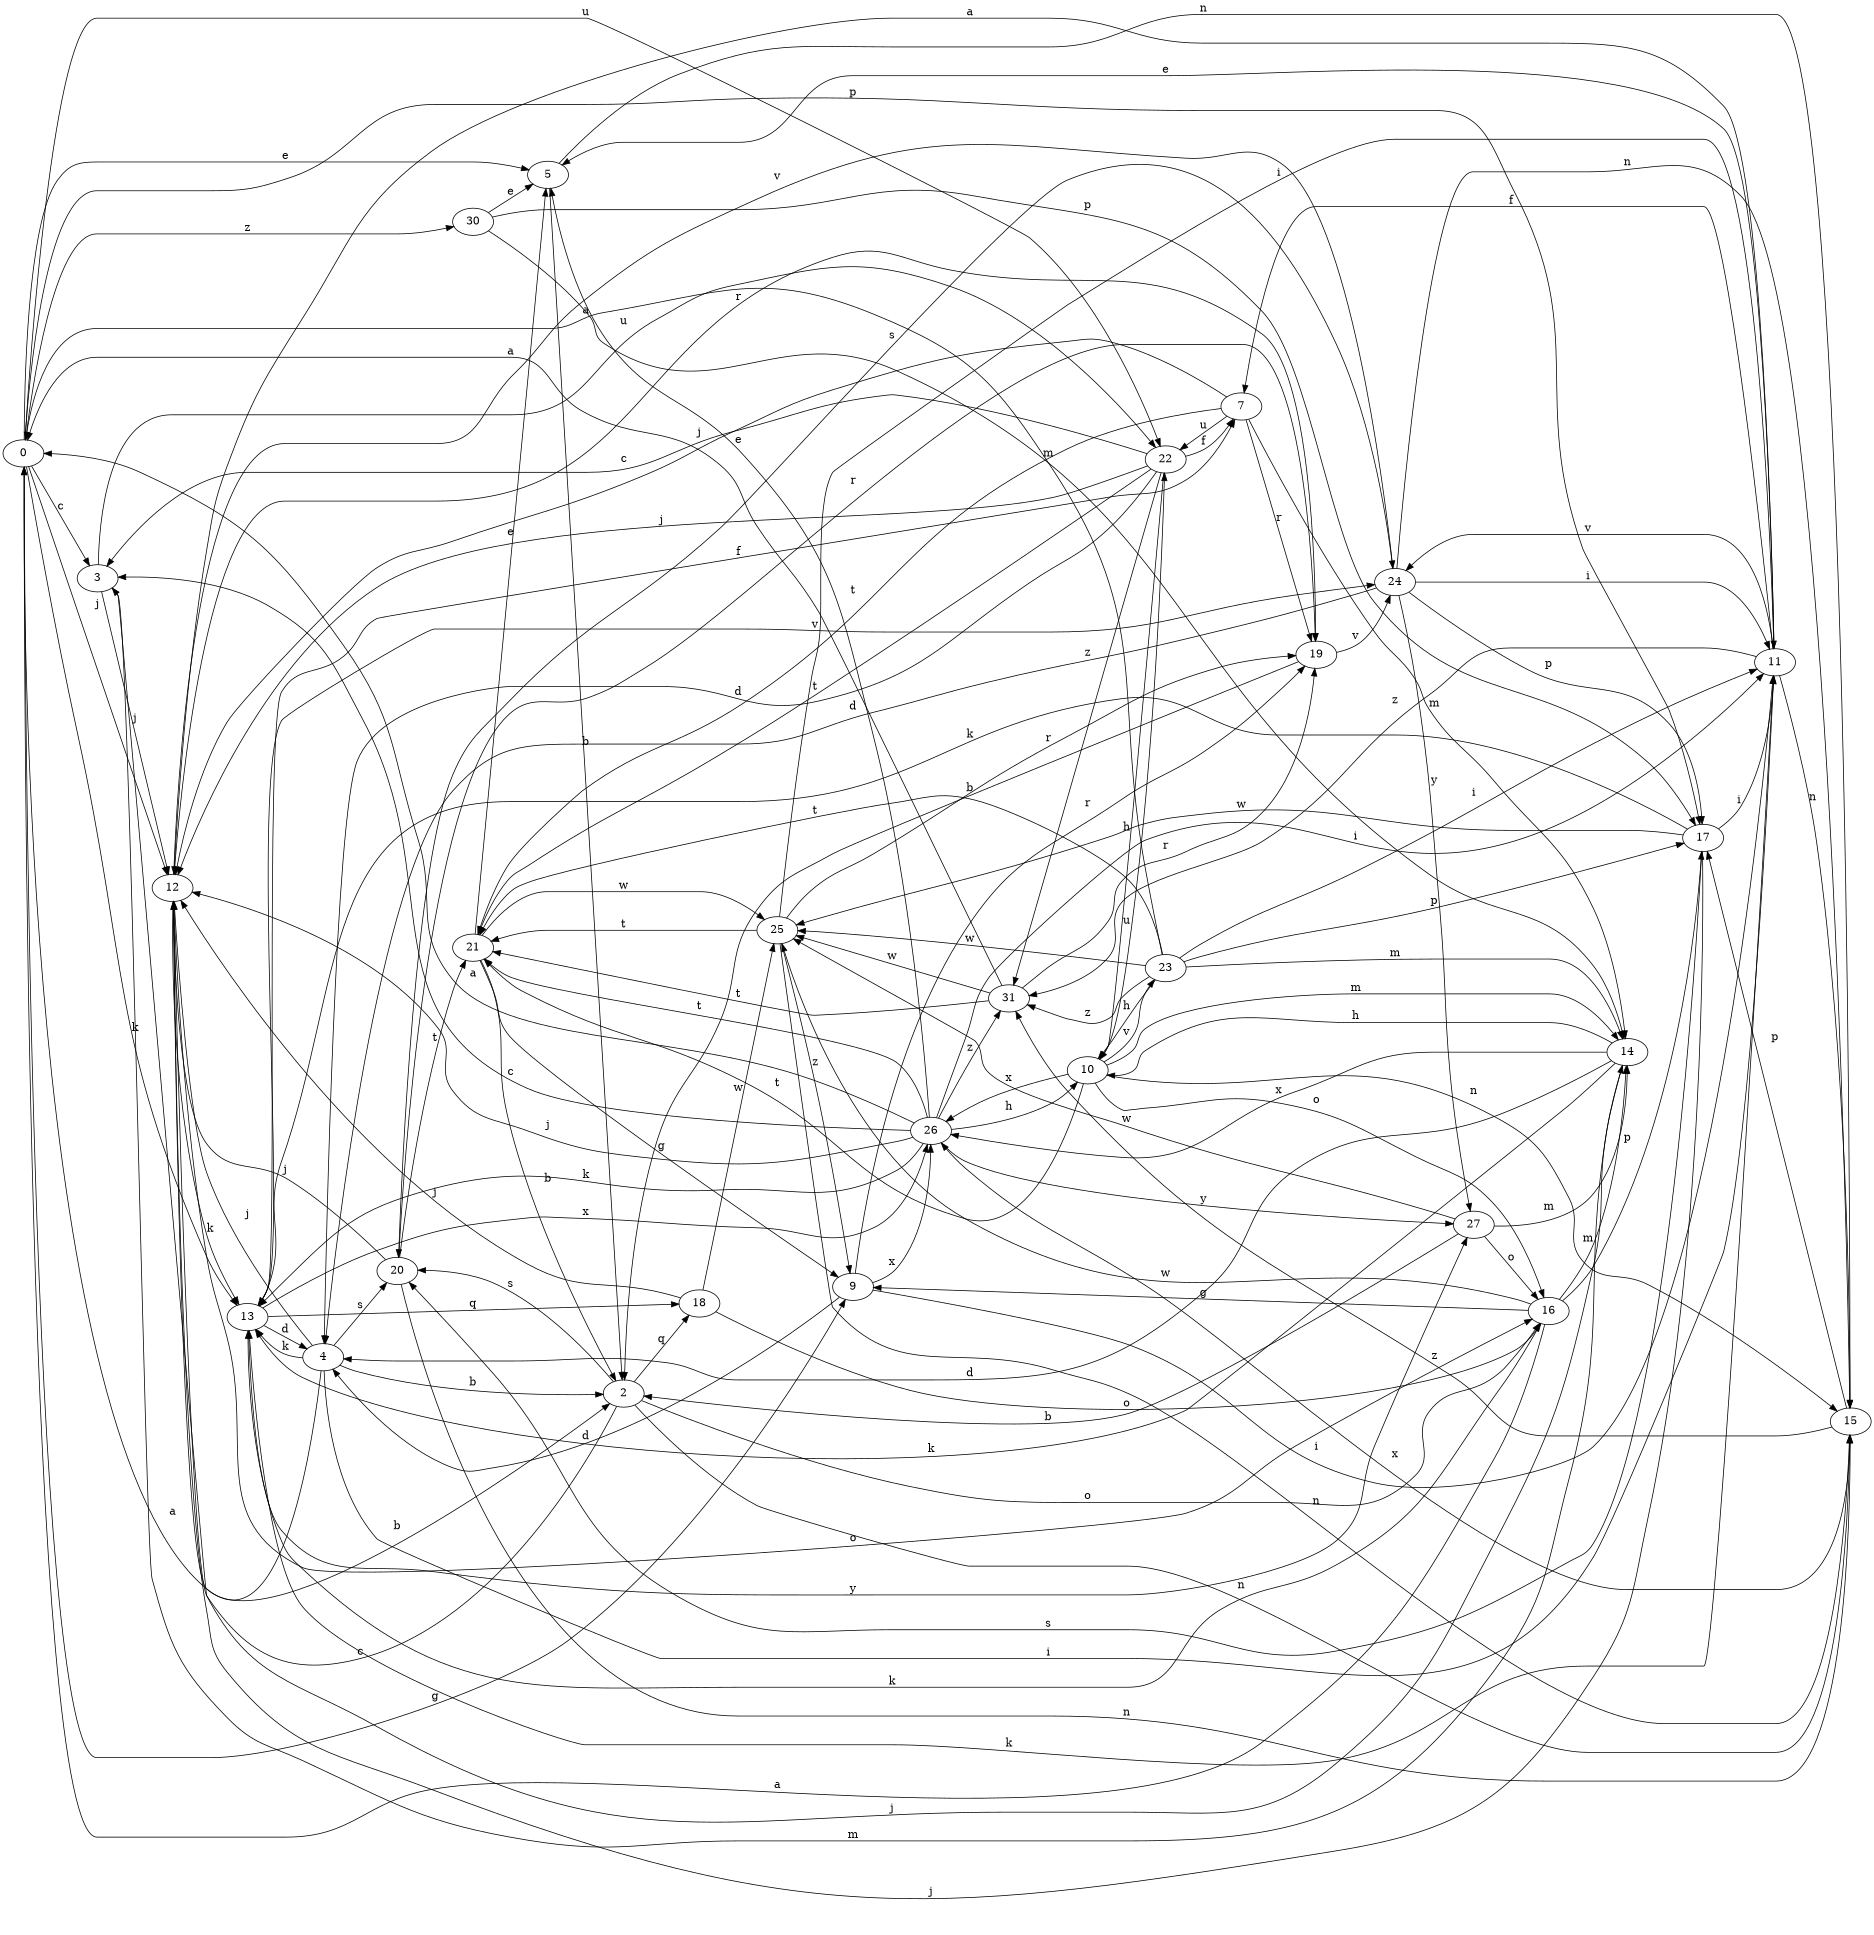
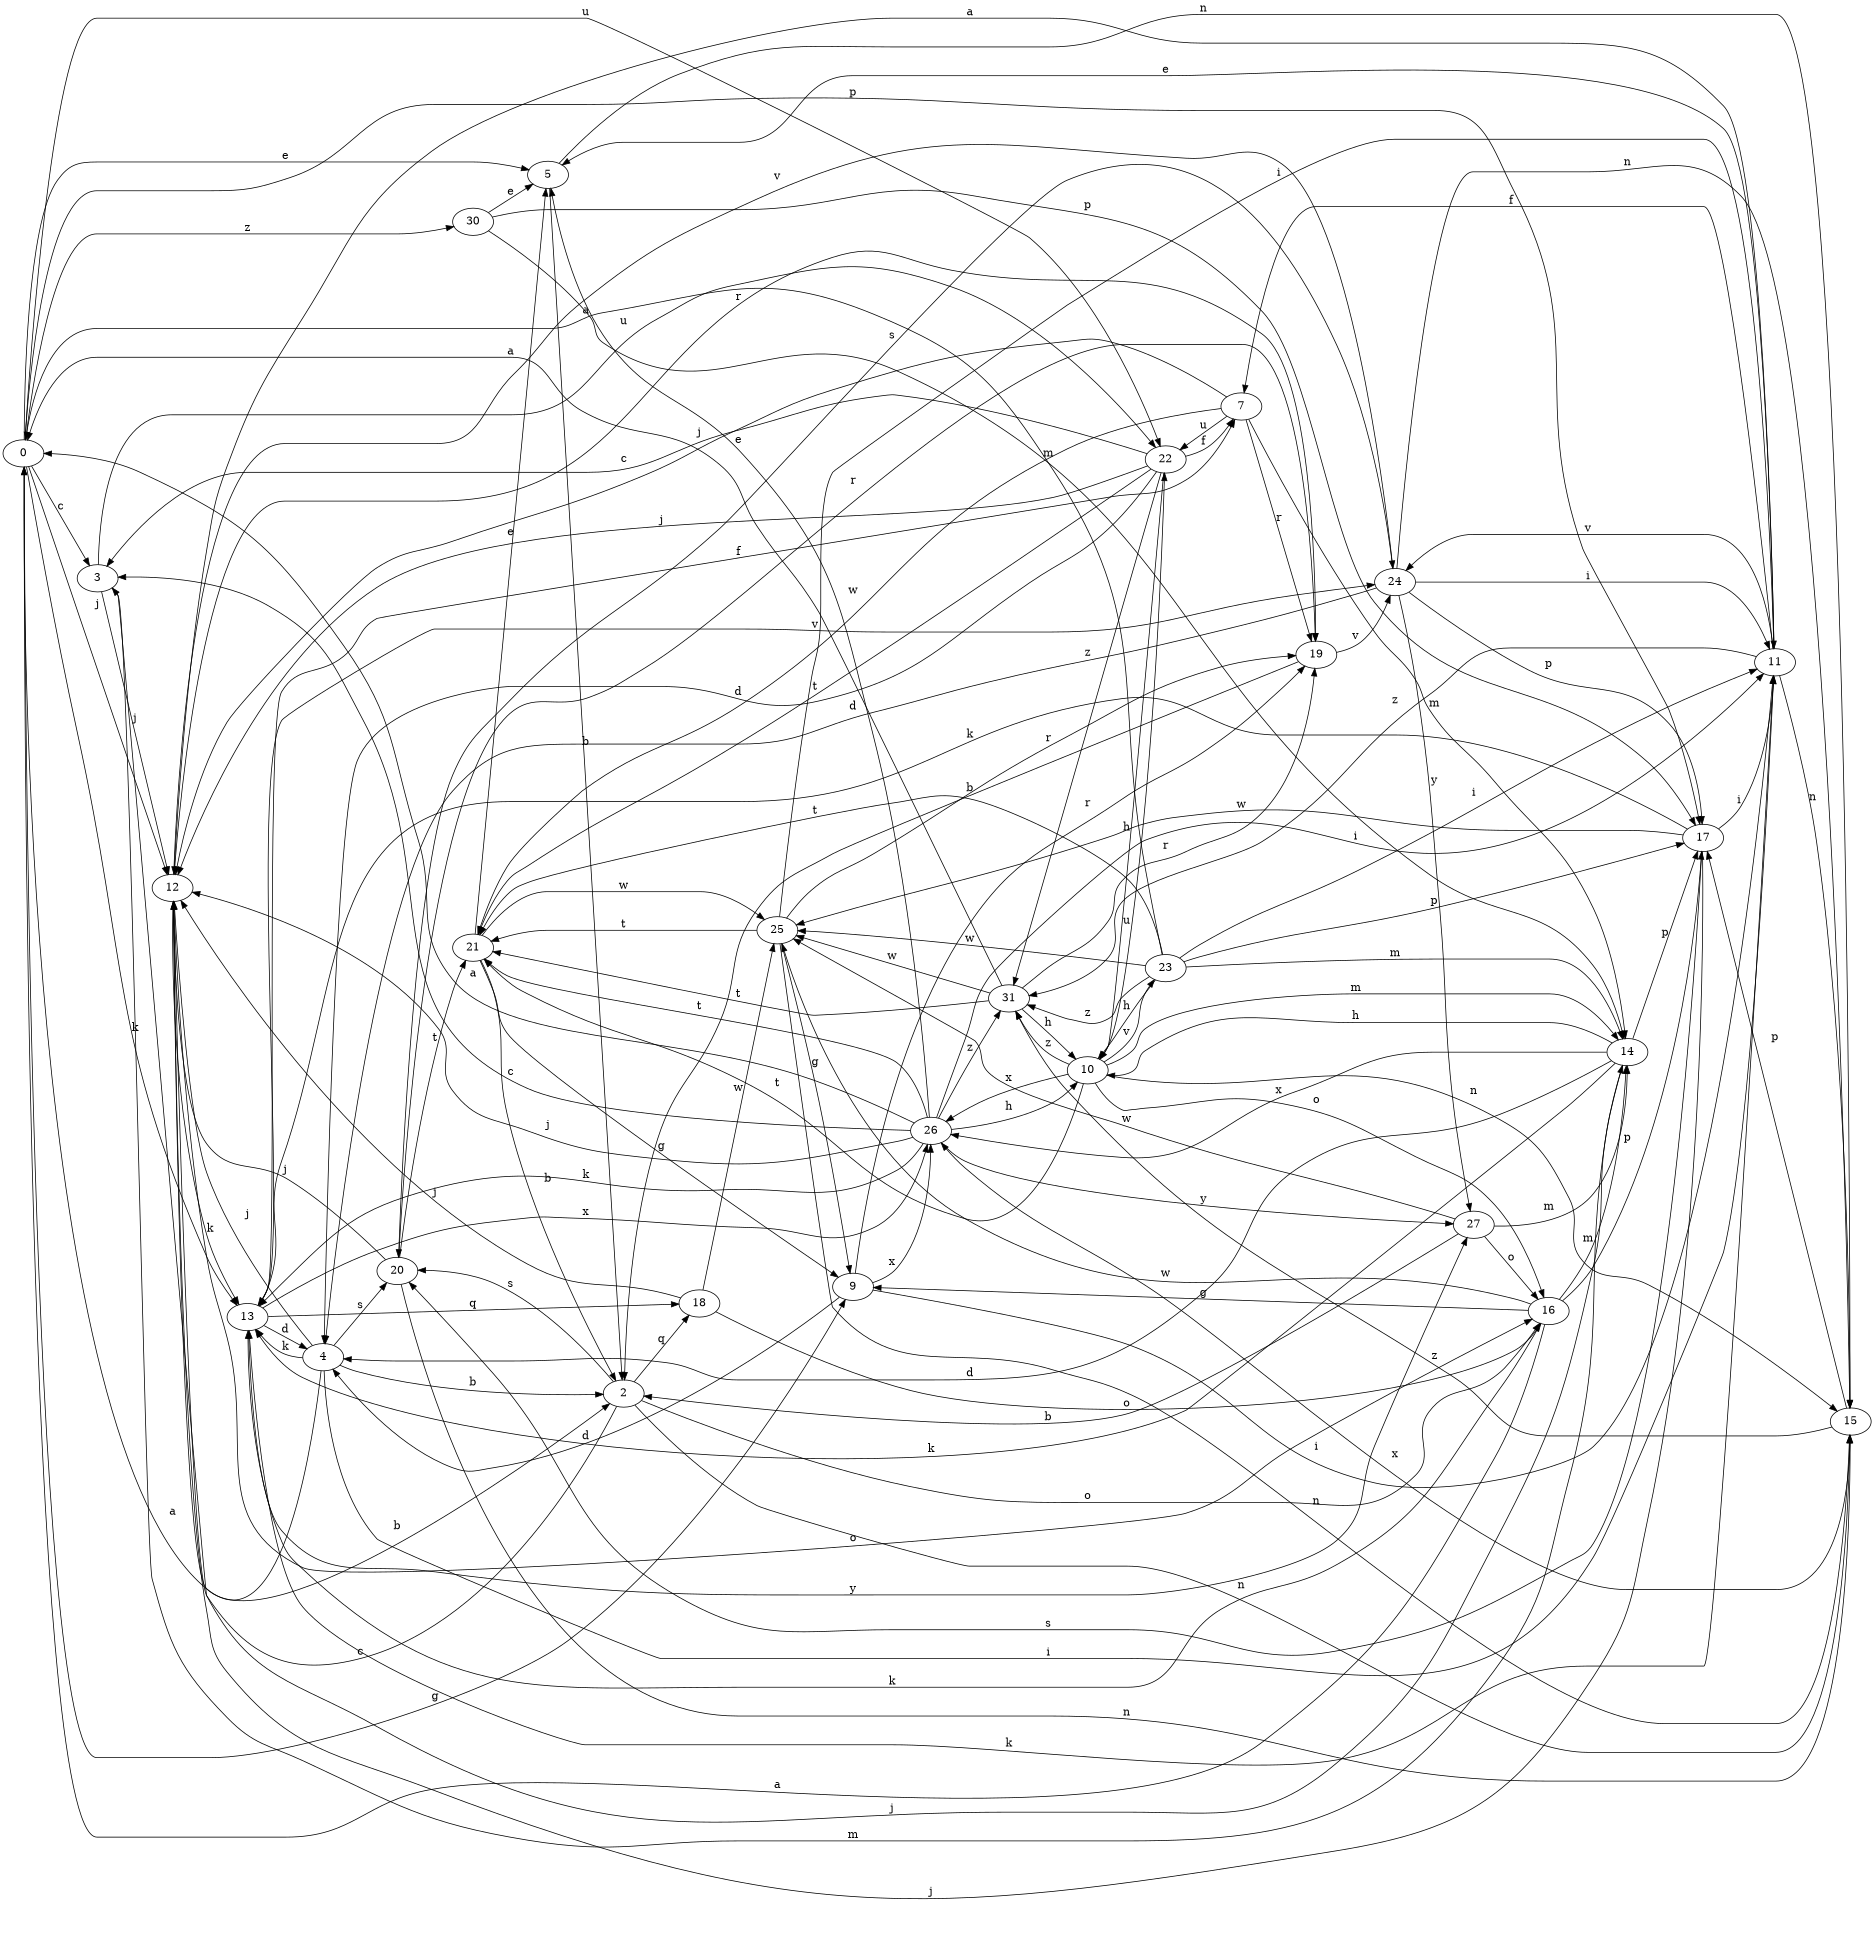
(853, 591) -> (853, 591)
none -> (1664, 949)
none -> (1047, 1031)
none -> (1041, 1047)
(815, 1062) -> (815, 1062)
